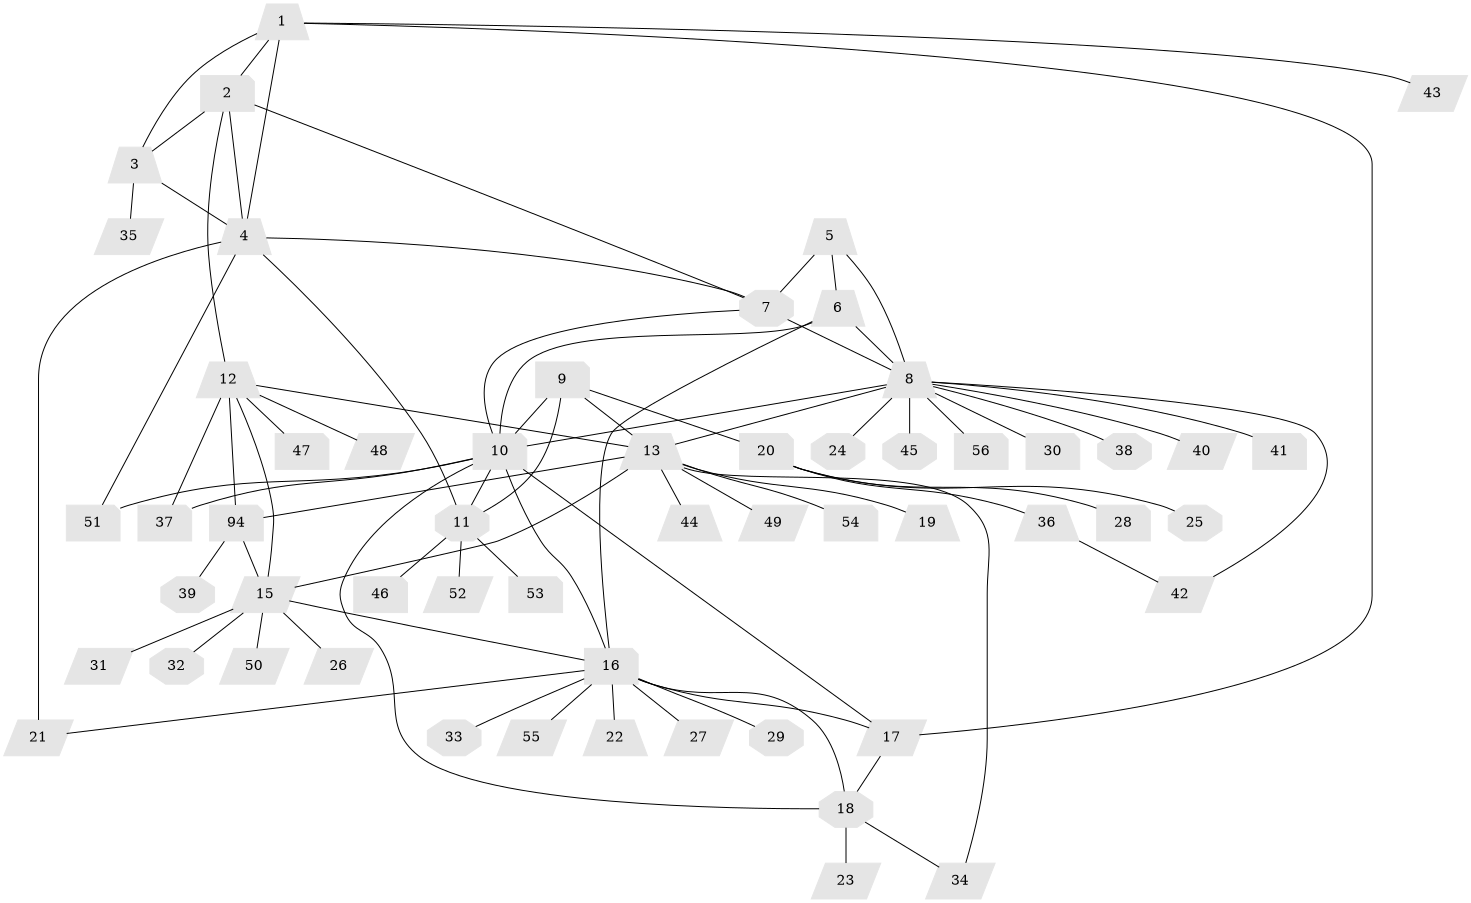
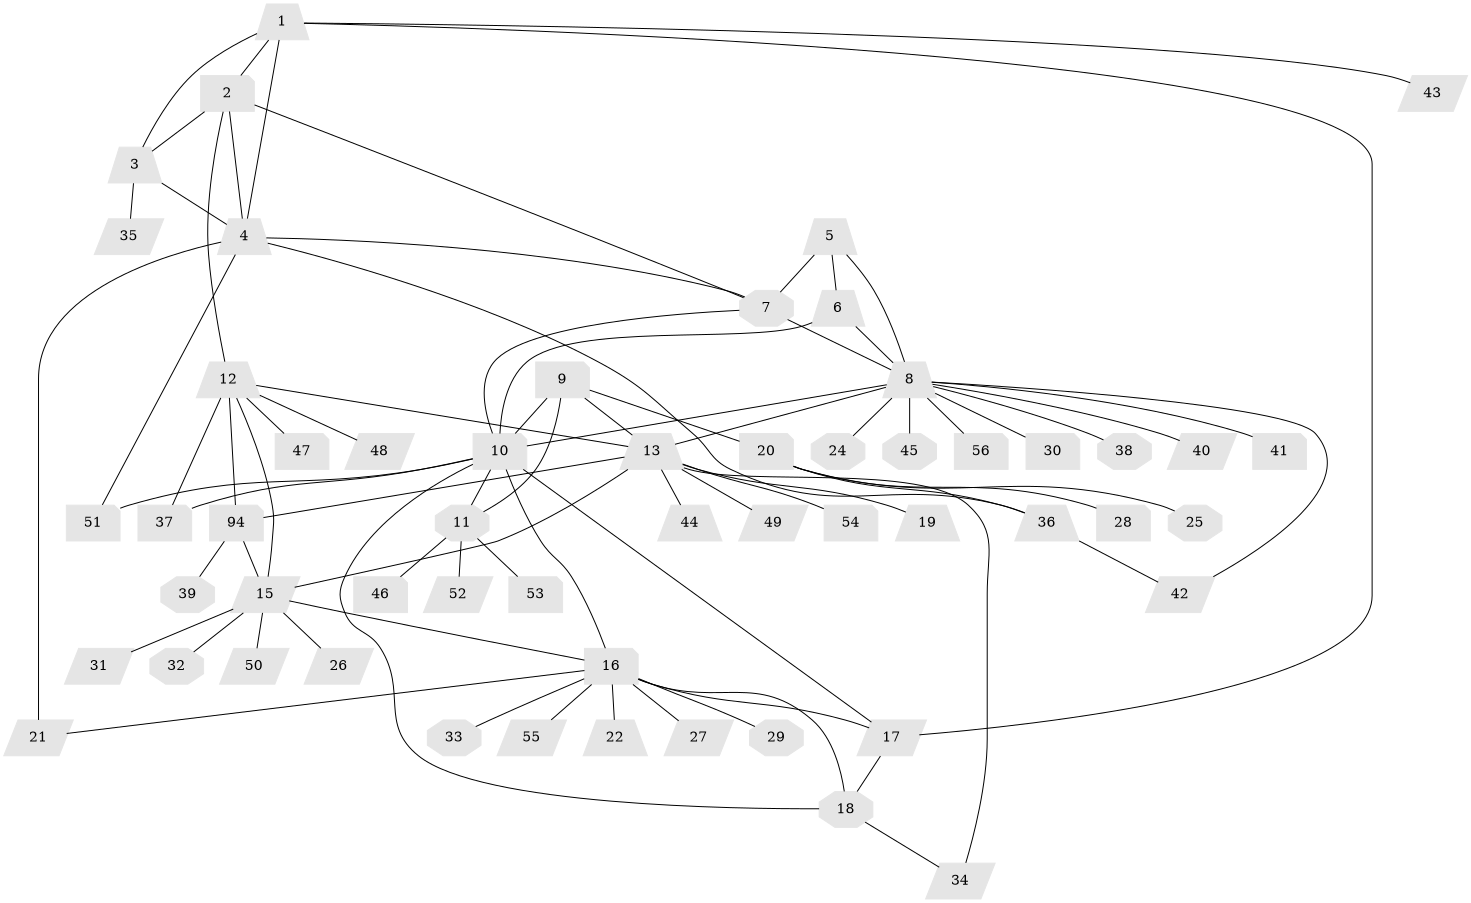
(373, 370) -> (648, 395)
(625, 421) -> none
(846, 881) -> none
